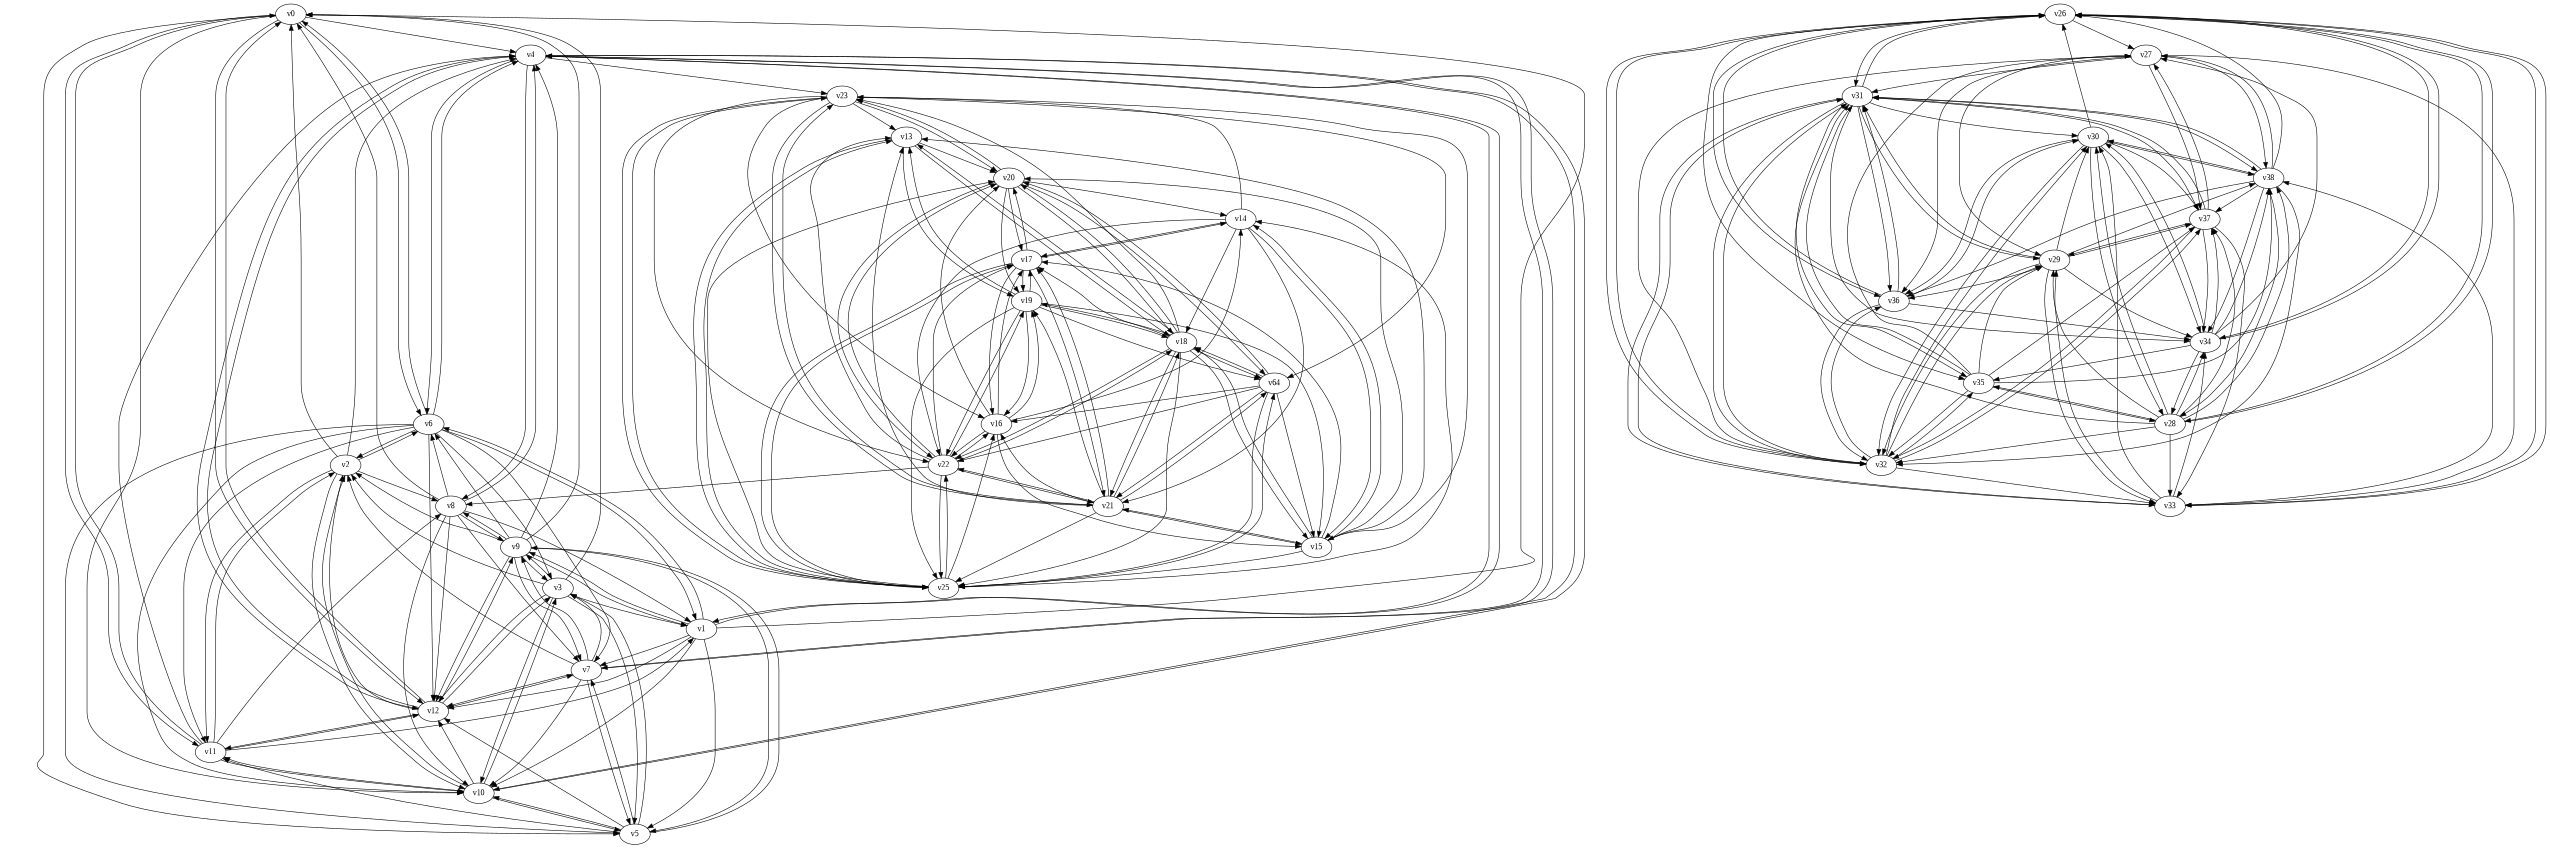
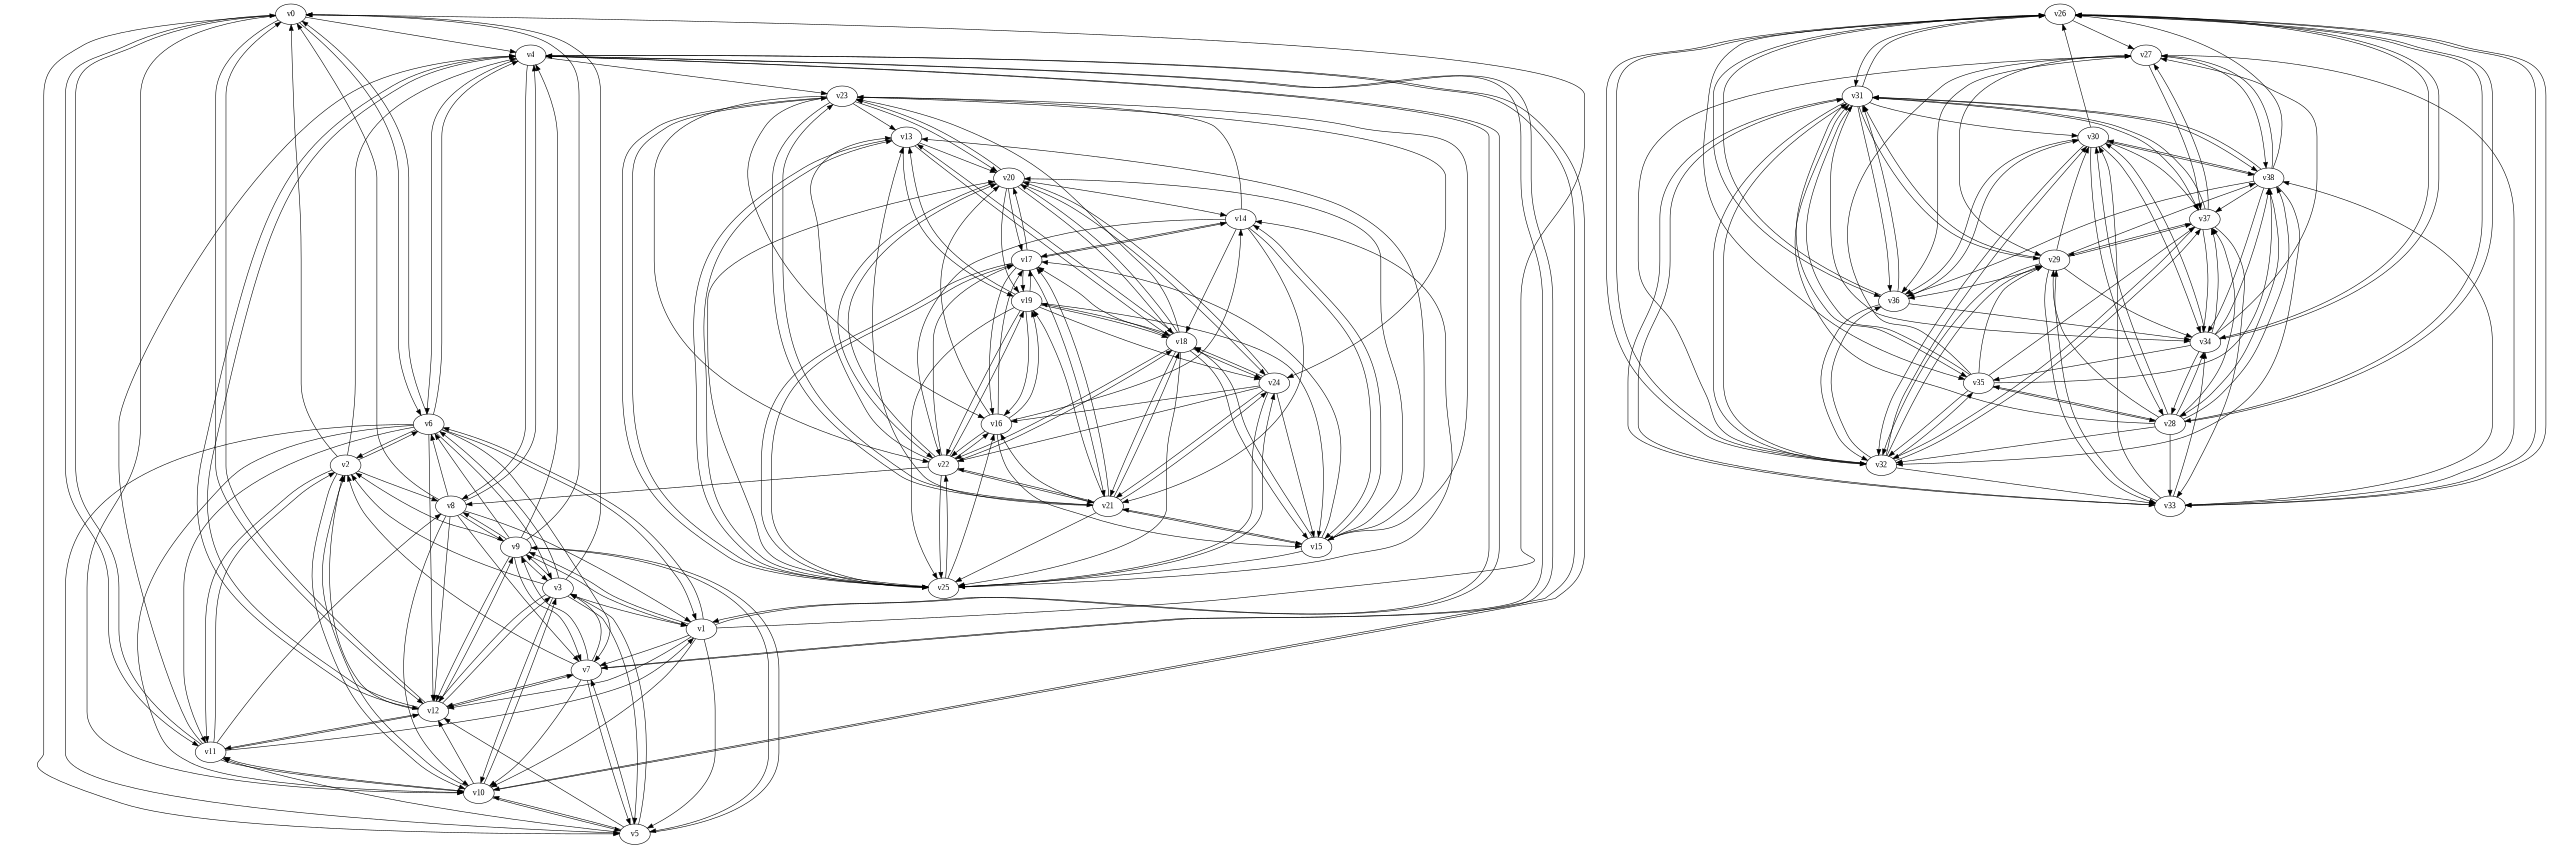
(1985, 74) -> none
(1274, 383) -> (1274, 383)
none -> (509, 495)
